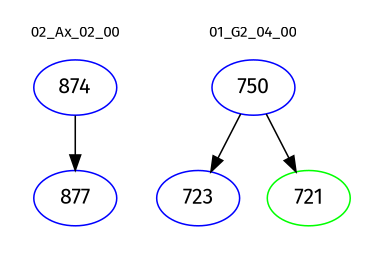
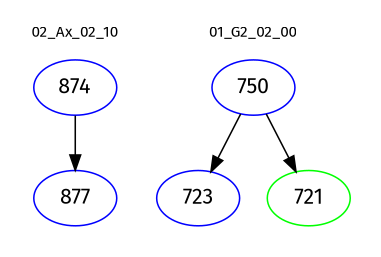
(75, 33) -> (75, 33)
(253, 33) -> (253, 33)
